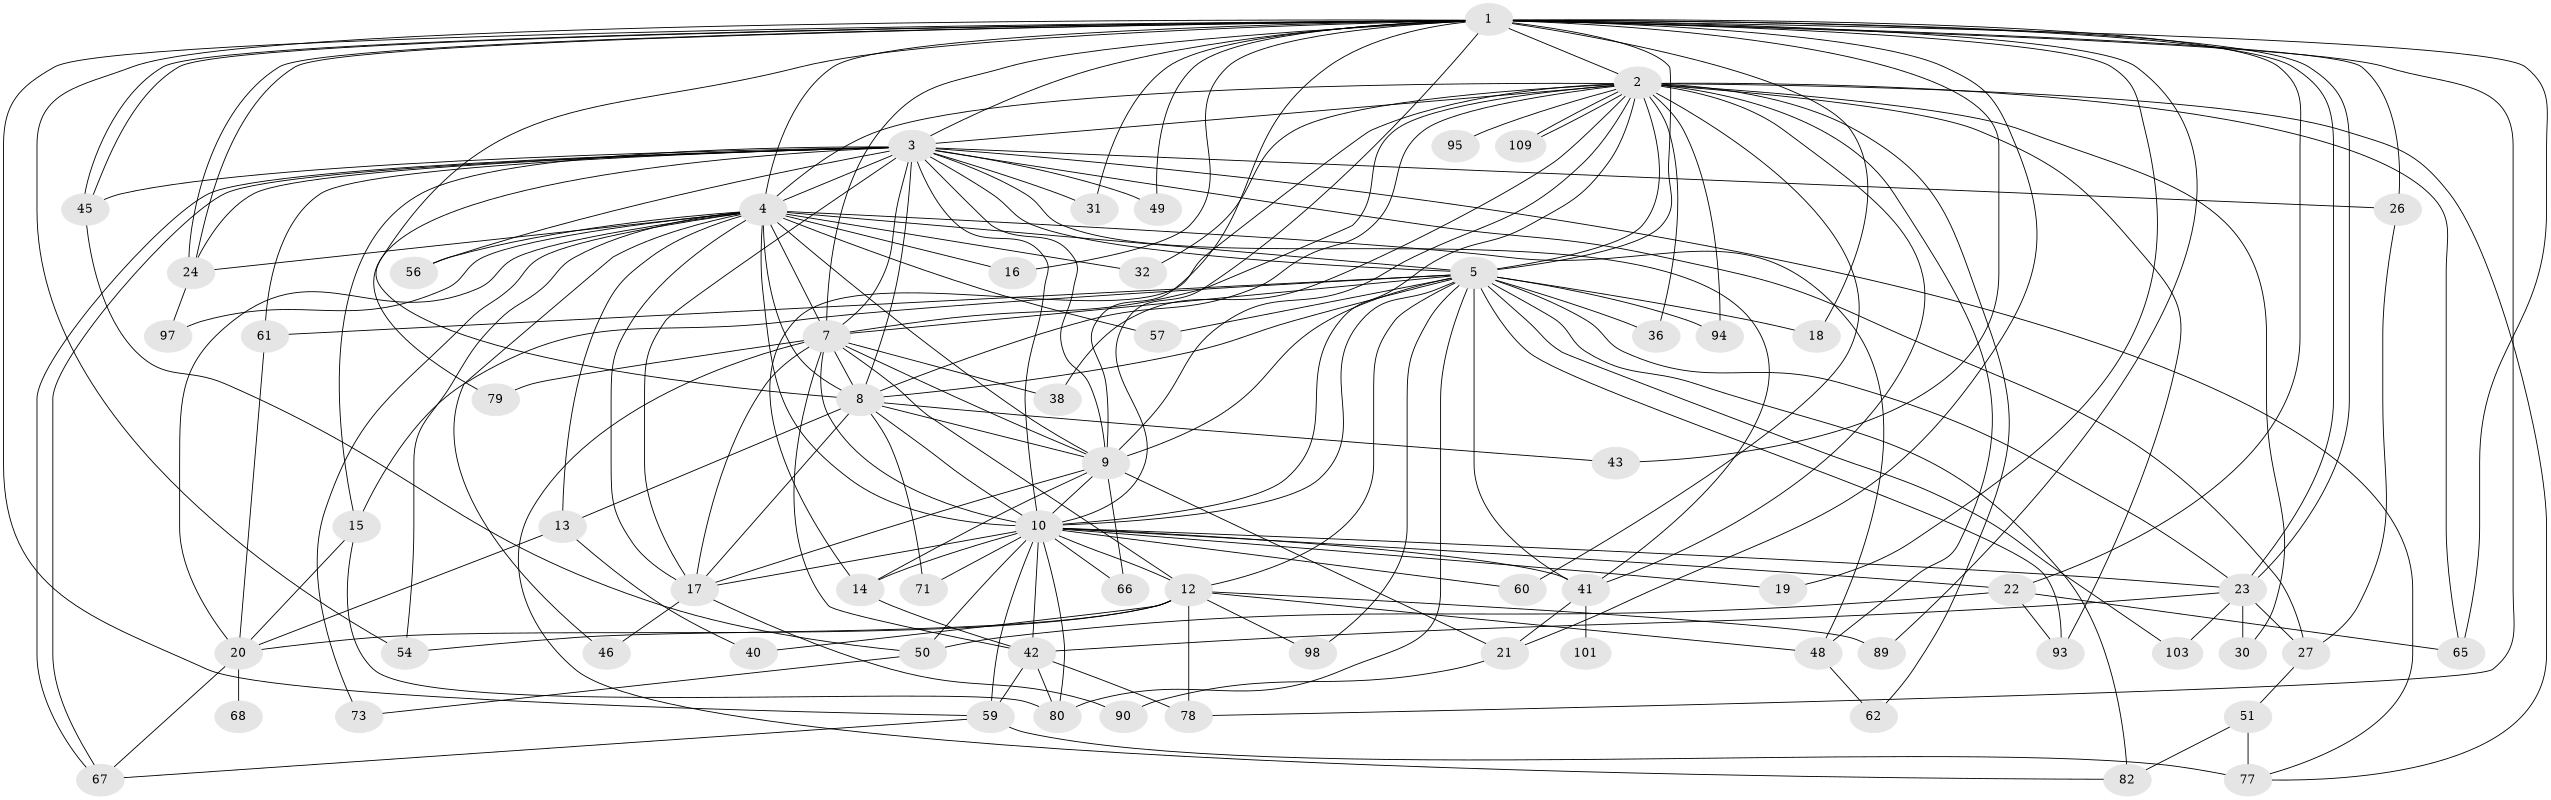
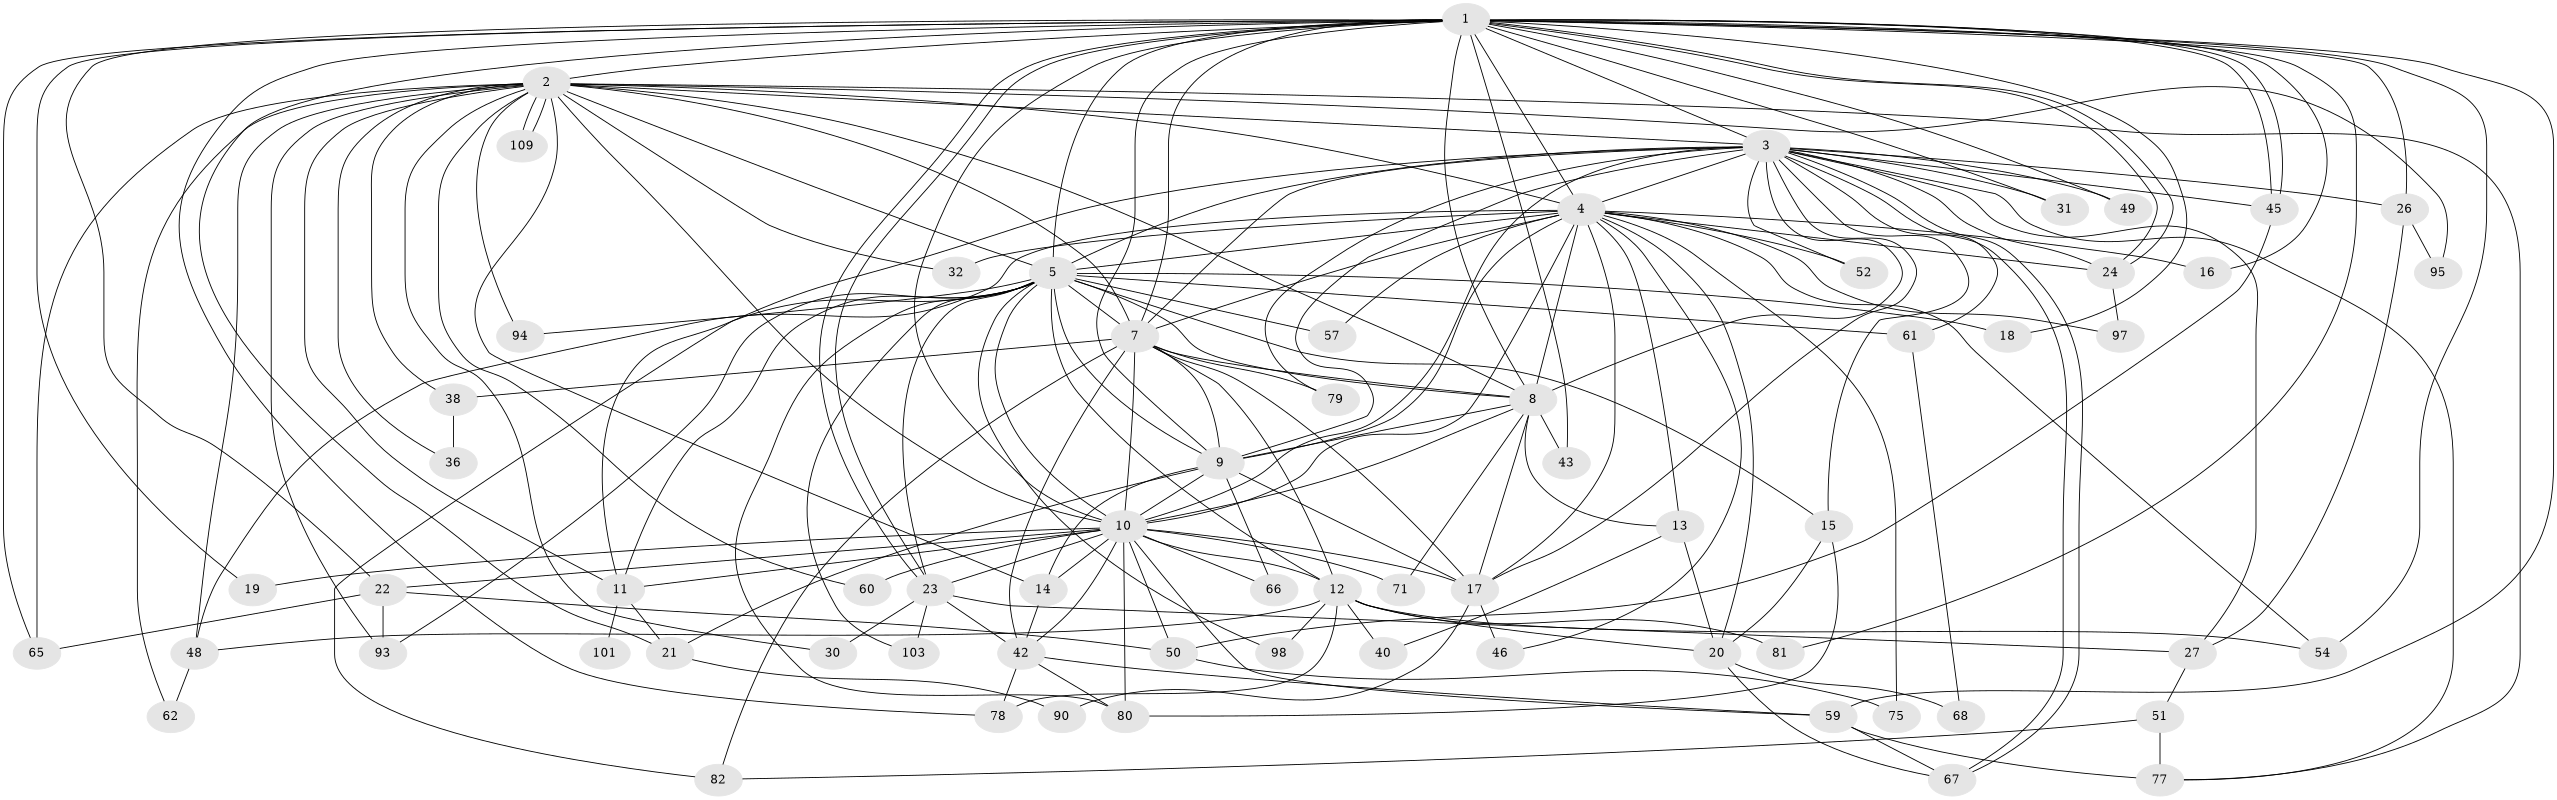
none -> (2422, 241)
(414, 273) -> (1864, 273)
(1343, 292) -> none
(1567, 302) -> (453, 432)
(252, 495) -> (1936, 527)
(1586, 590) -> (621, 590)
(1882, 653) -> (1780, 653)
(359, 717) -> (1897, 717)
